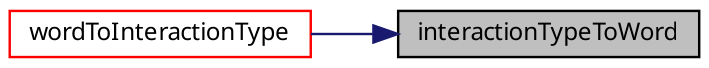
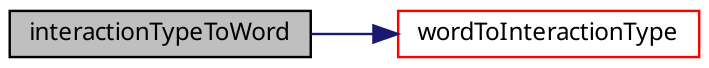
(342, 34) -> (342, 34)
